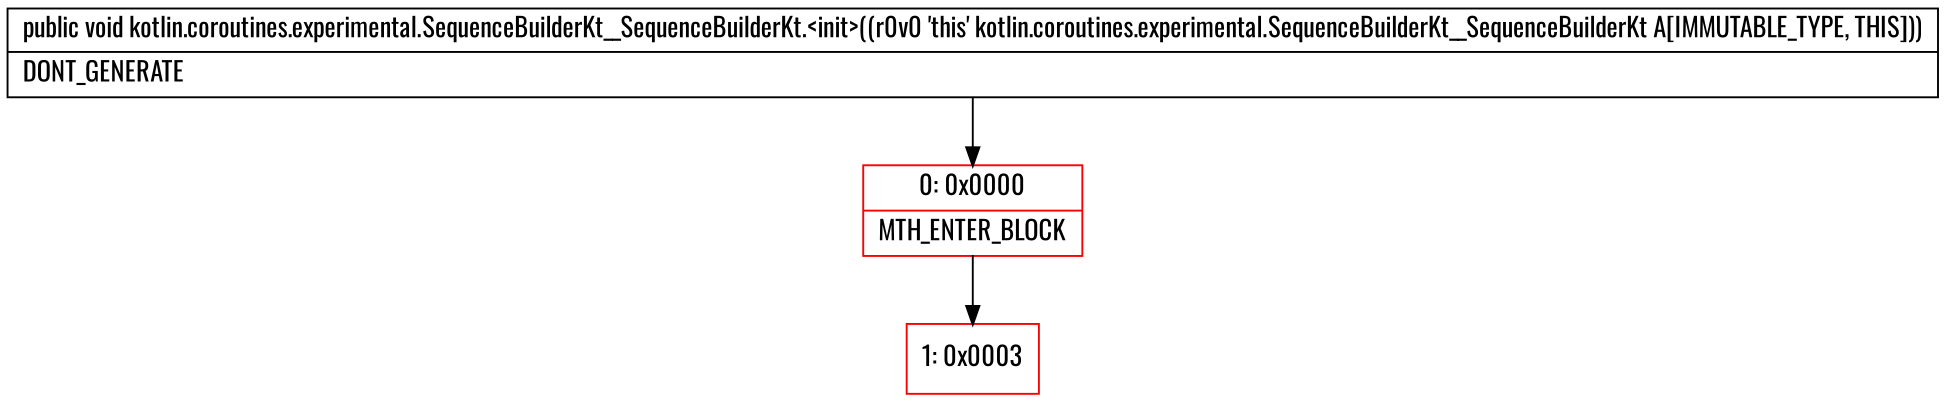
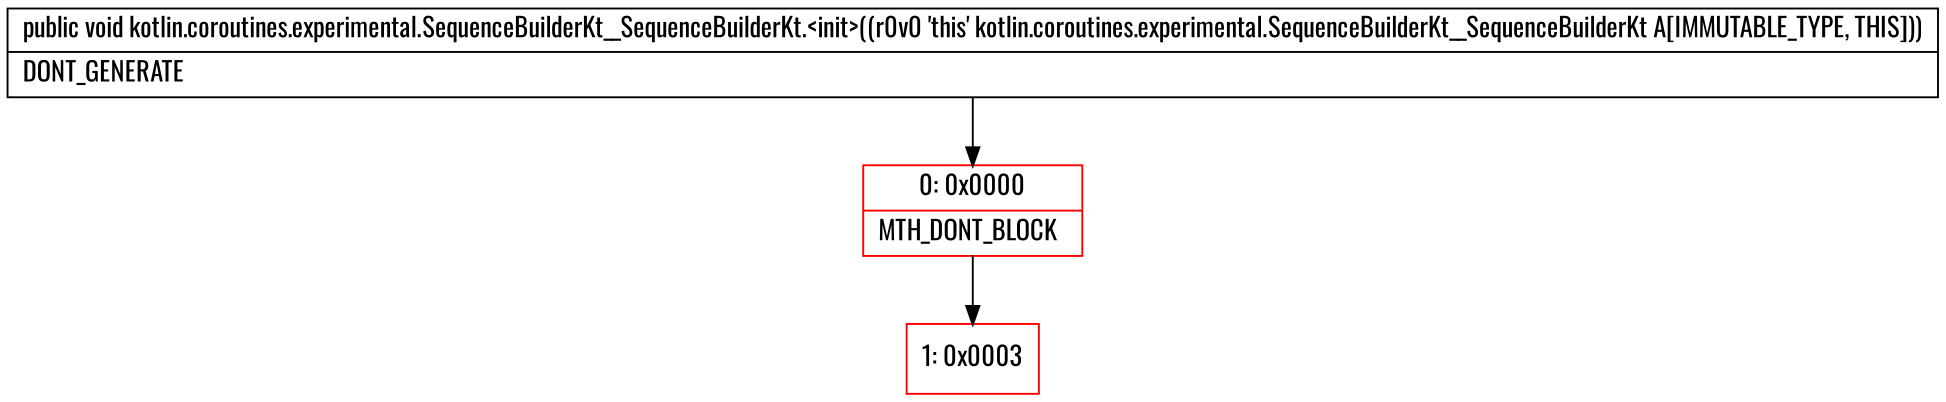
(973, 232) -> (968, 232)
